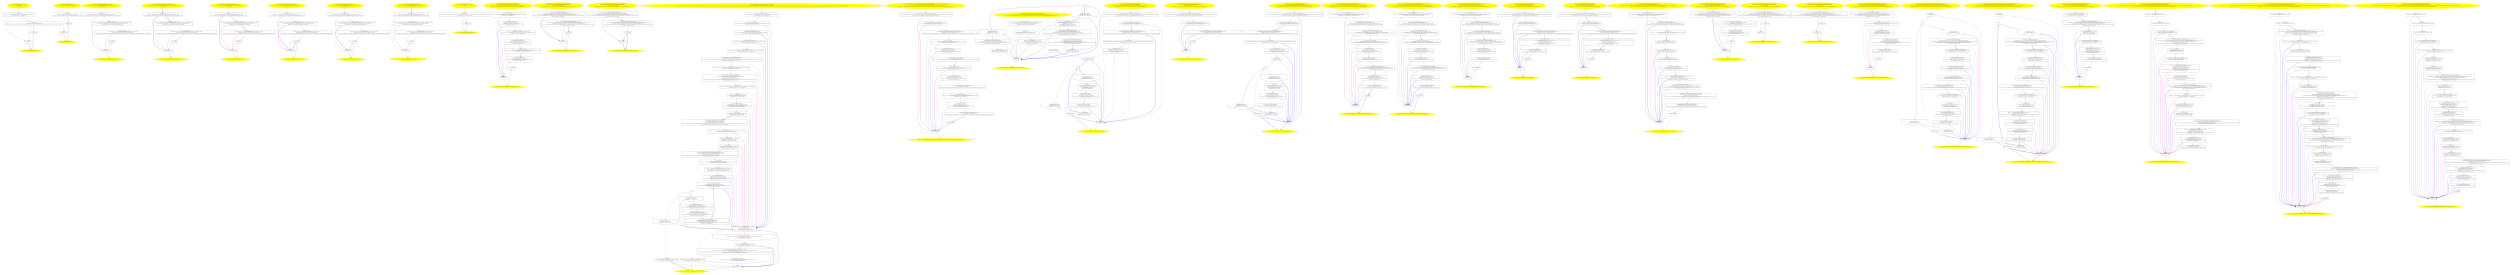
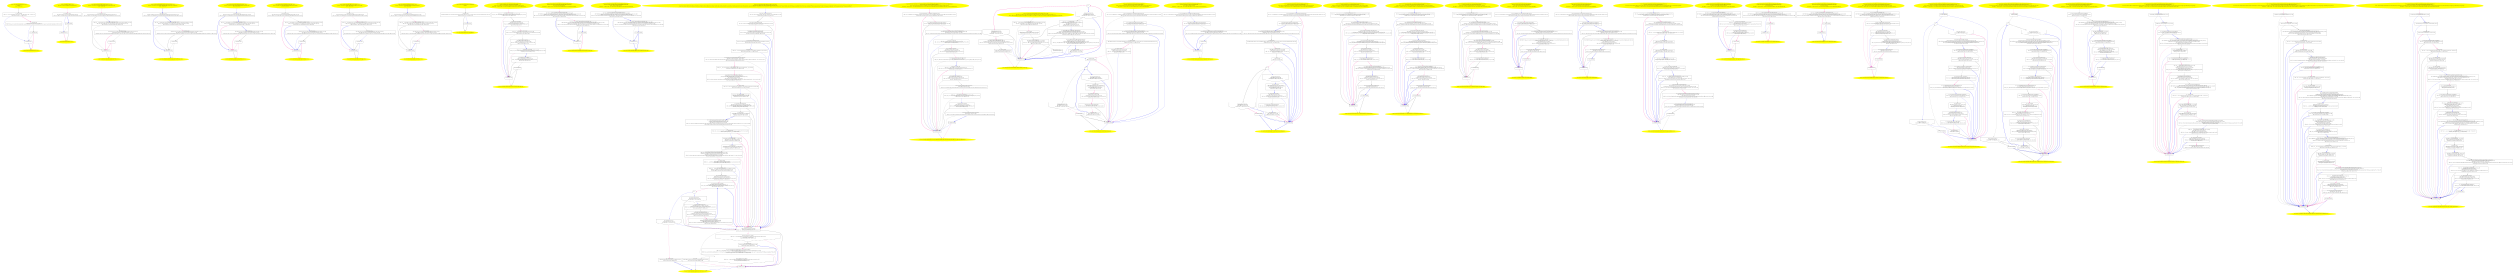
(408, 59) -> (413, 59)
